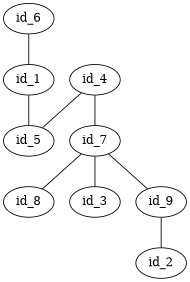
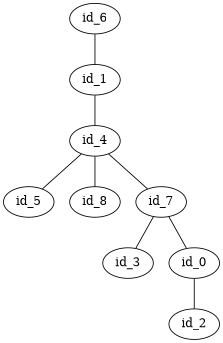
(29, 110) -> (95, 110)
(62, 171) -> (95, 172)
(161, 202) -> (194, 263)
